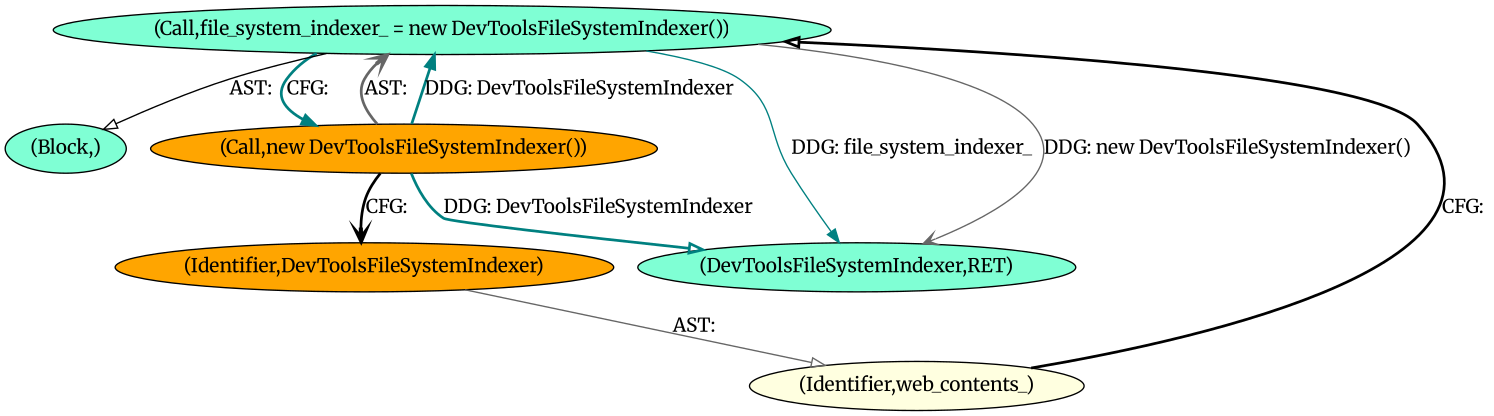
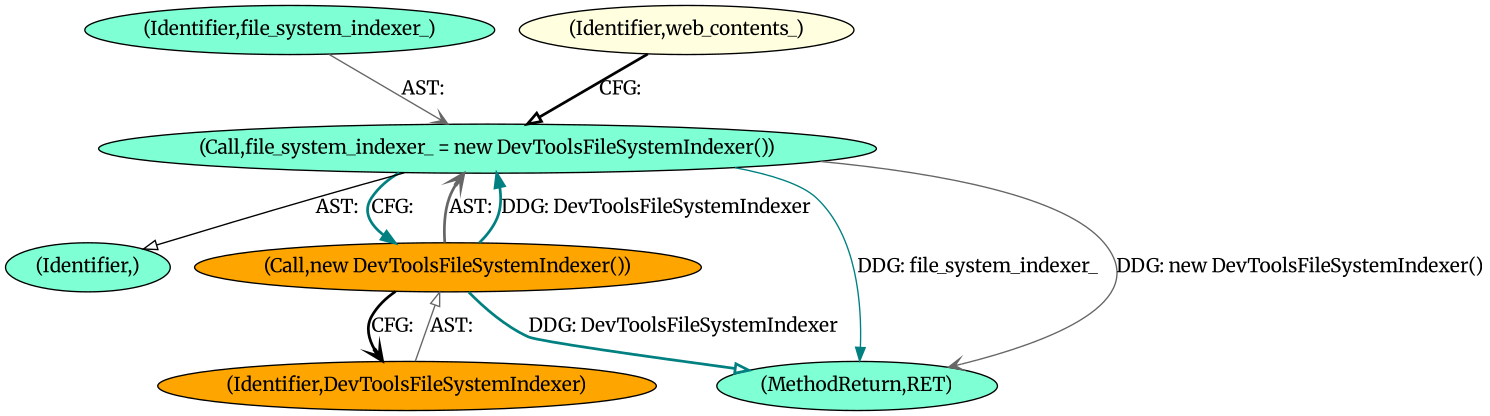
none -> (290, 30)
(66, 149) -> (88, 267)
(857, 267) -> (857, 386)
(638, 326) -> (425, 333)
